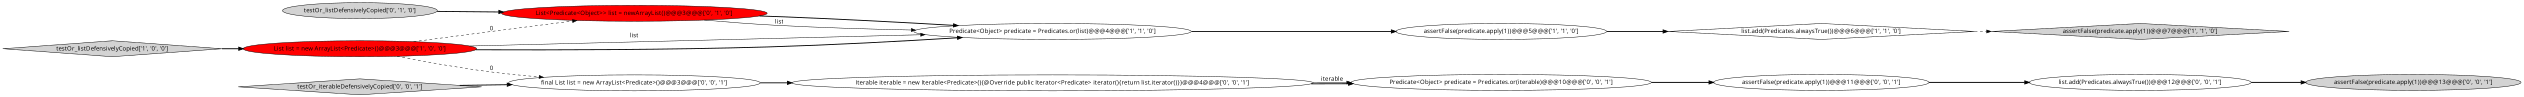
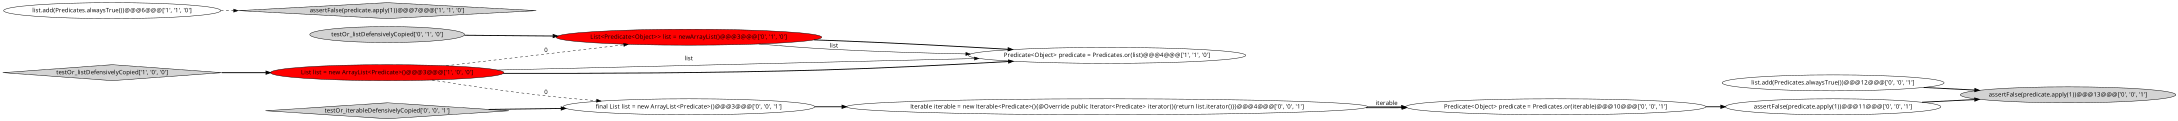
(1501, 31) -> none
(1821, 31) -> (112, 11)
(1977, 82) -> (1948, 101)
